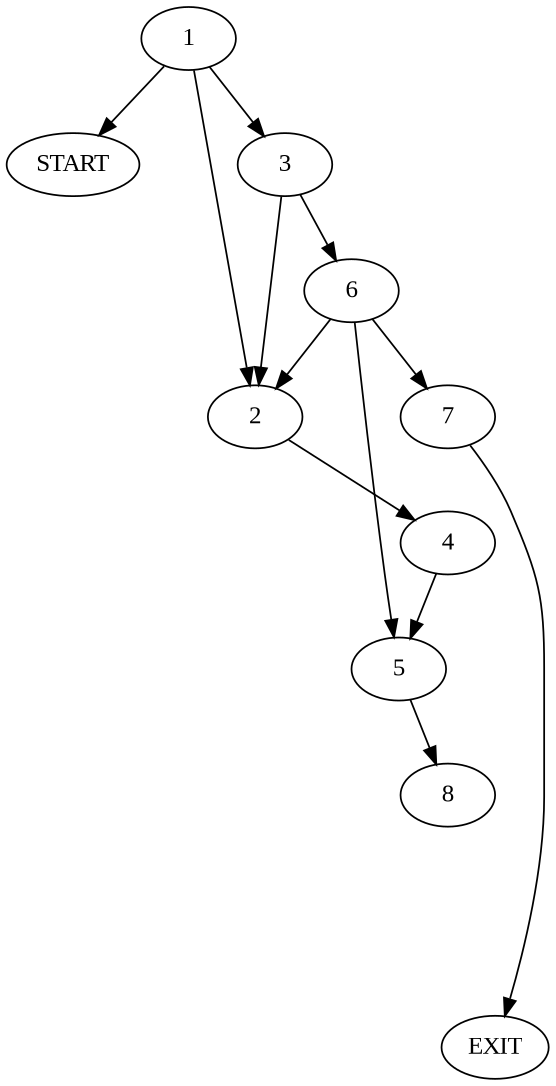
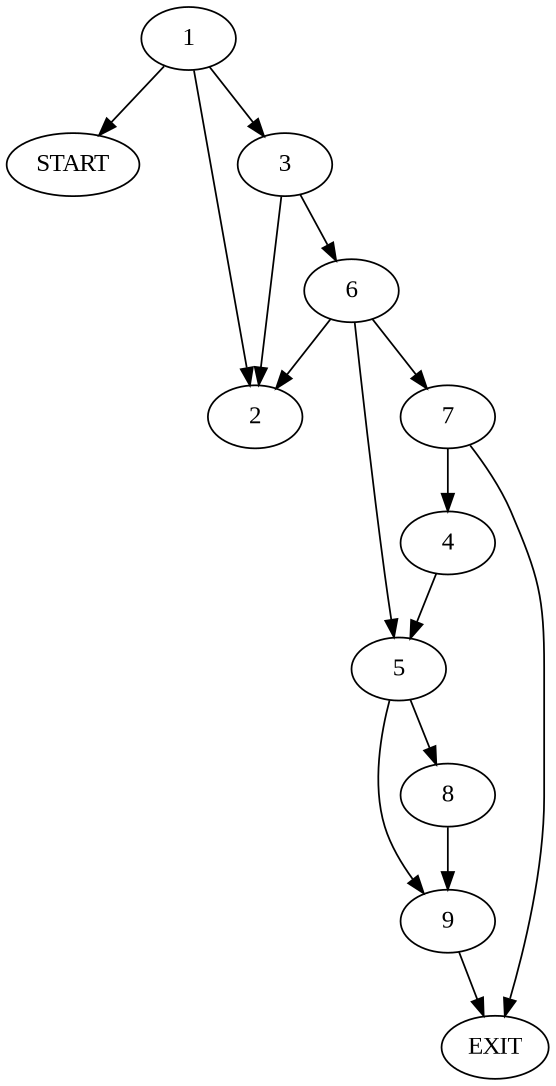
(344, 475) -> (448, 471)
none -> (448, 921)
